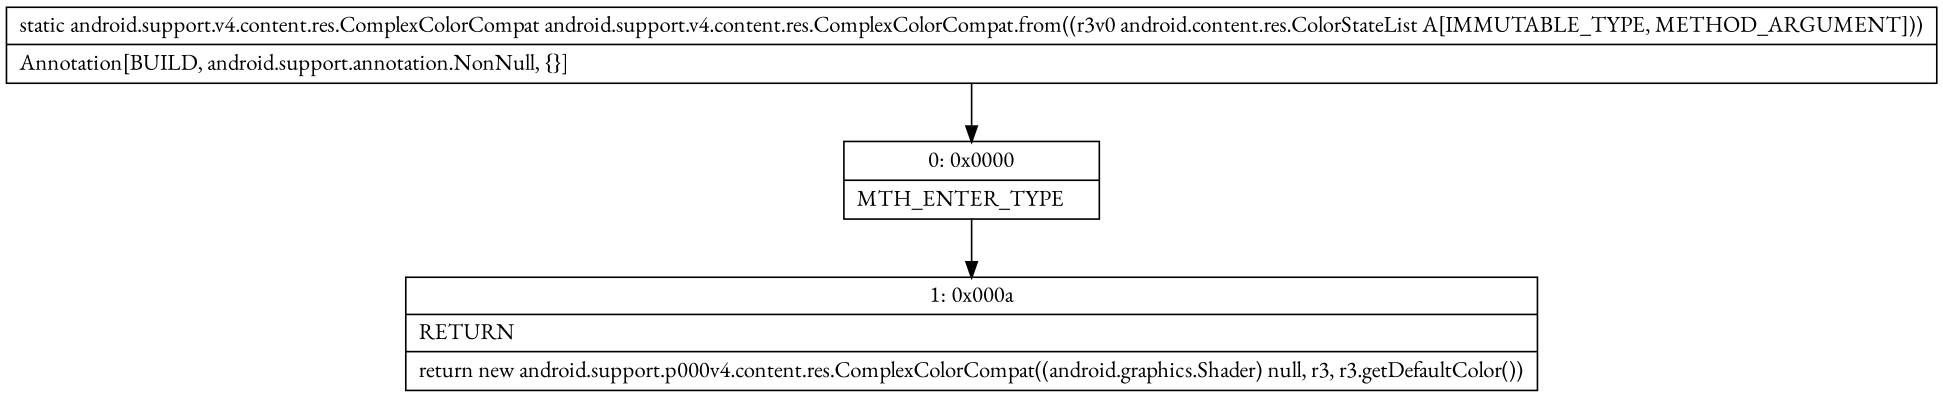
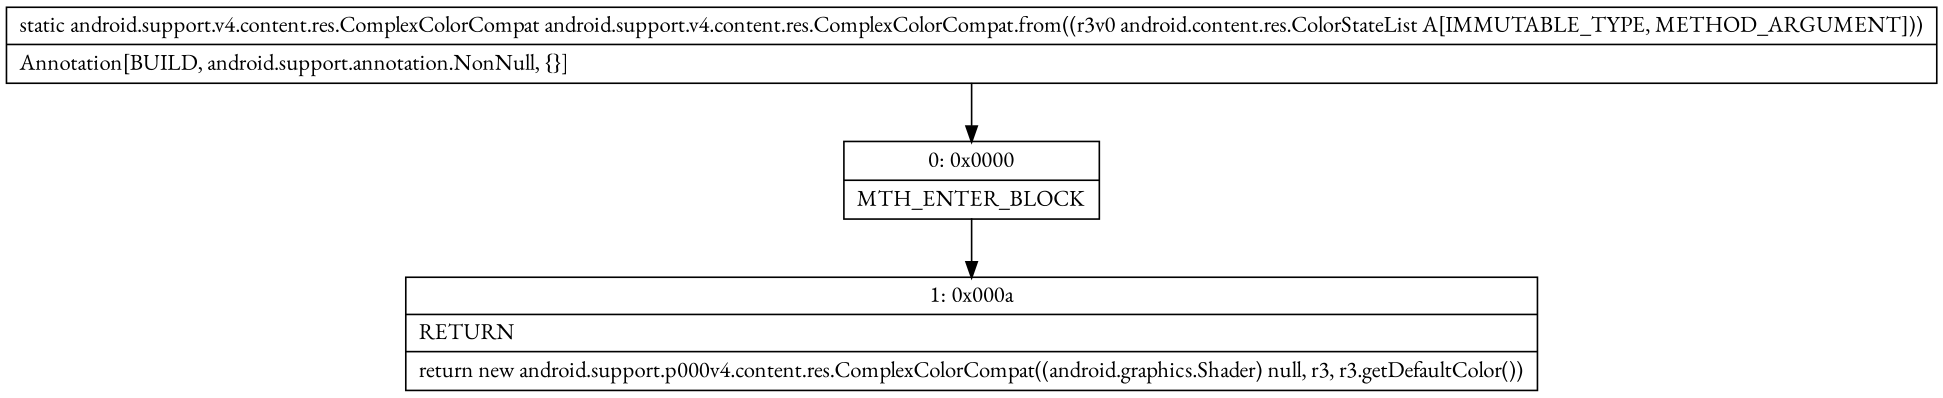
(961, 199) -> (972, 199)
